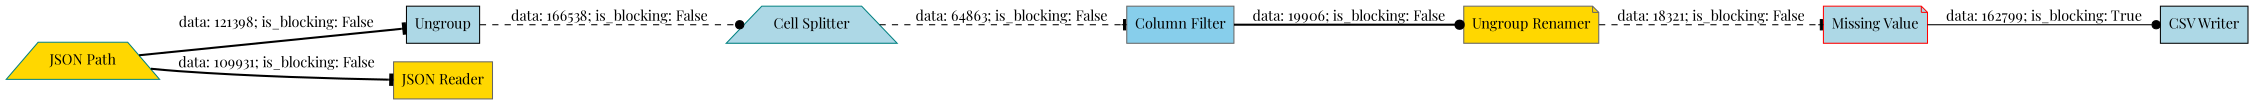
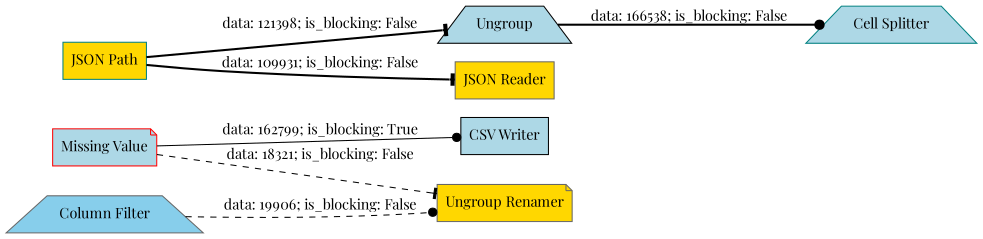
(443, 25) -> (505, 25)
(608, 25) -> (686, 25)
(1000, 25) -> none
(1180, 25) -> (105, 214)
(1345, 25) -> (307, 217)
(1709, 25) -> (294, 174)
(83, 61) -> (105, 61)
